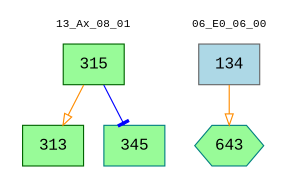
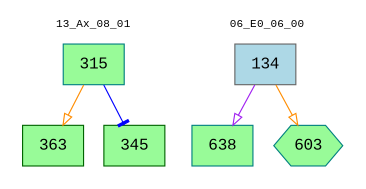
(94, 64) -> (94, 64)
(53, 146) -> (53, 146)
(134, 146) -> (134, 146)
none -> (222, 146)
(229, 146) -> (308, 146)
